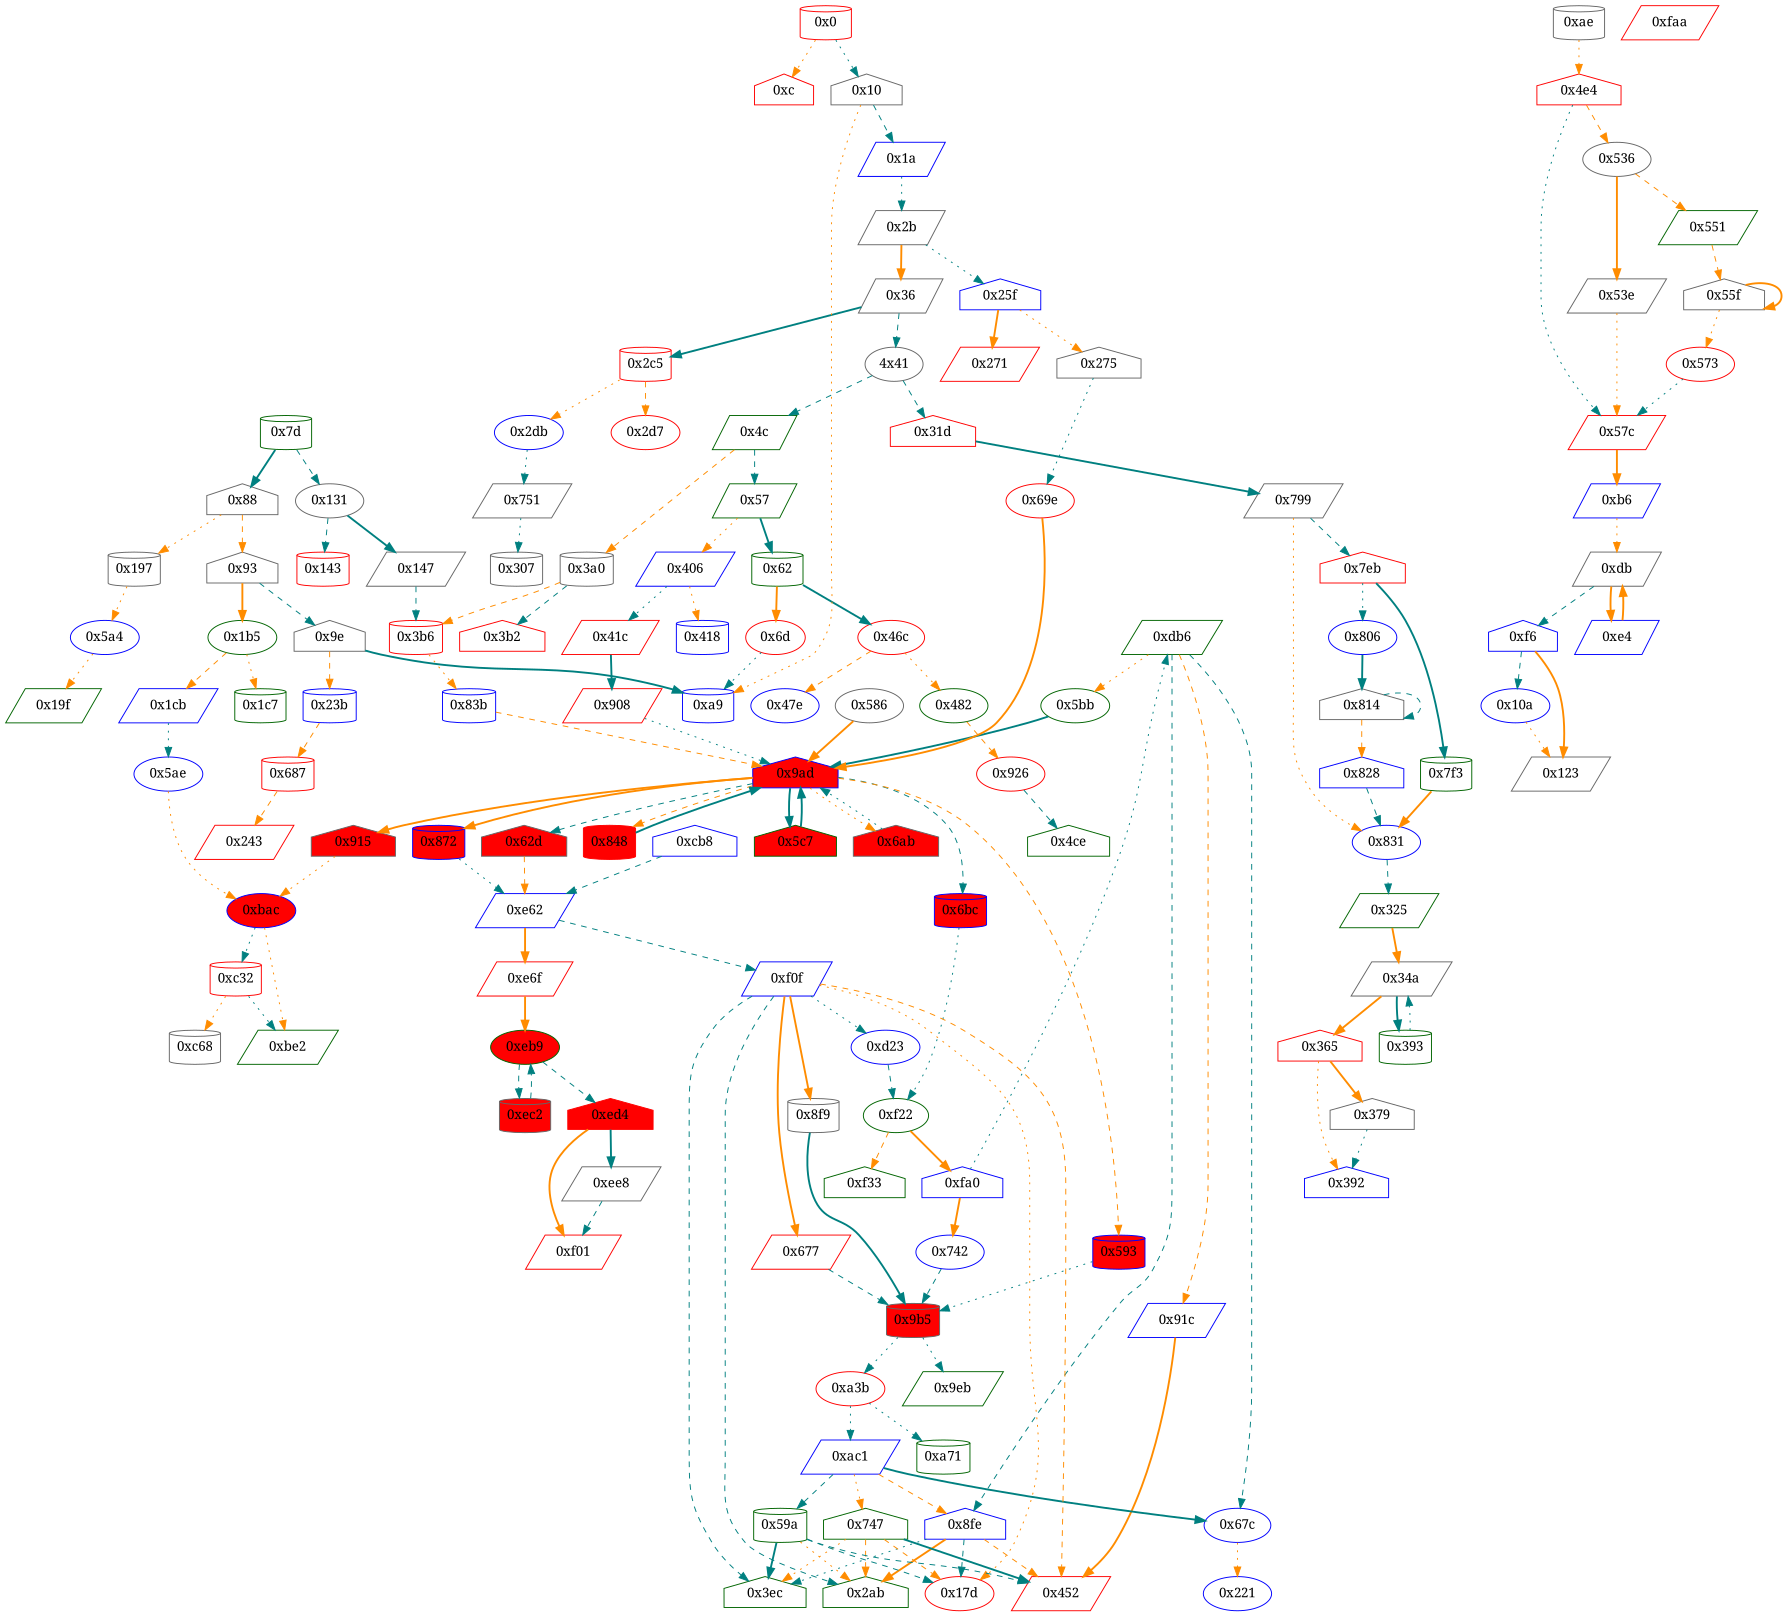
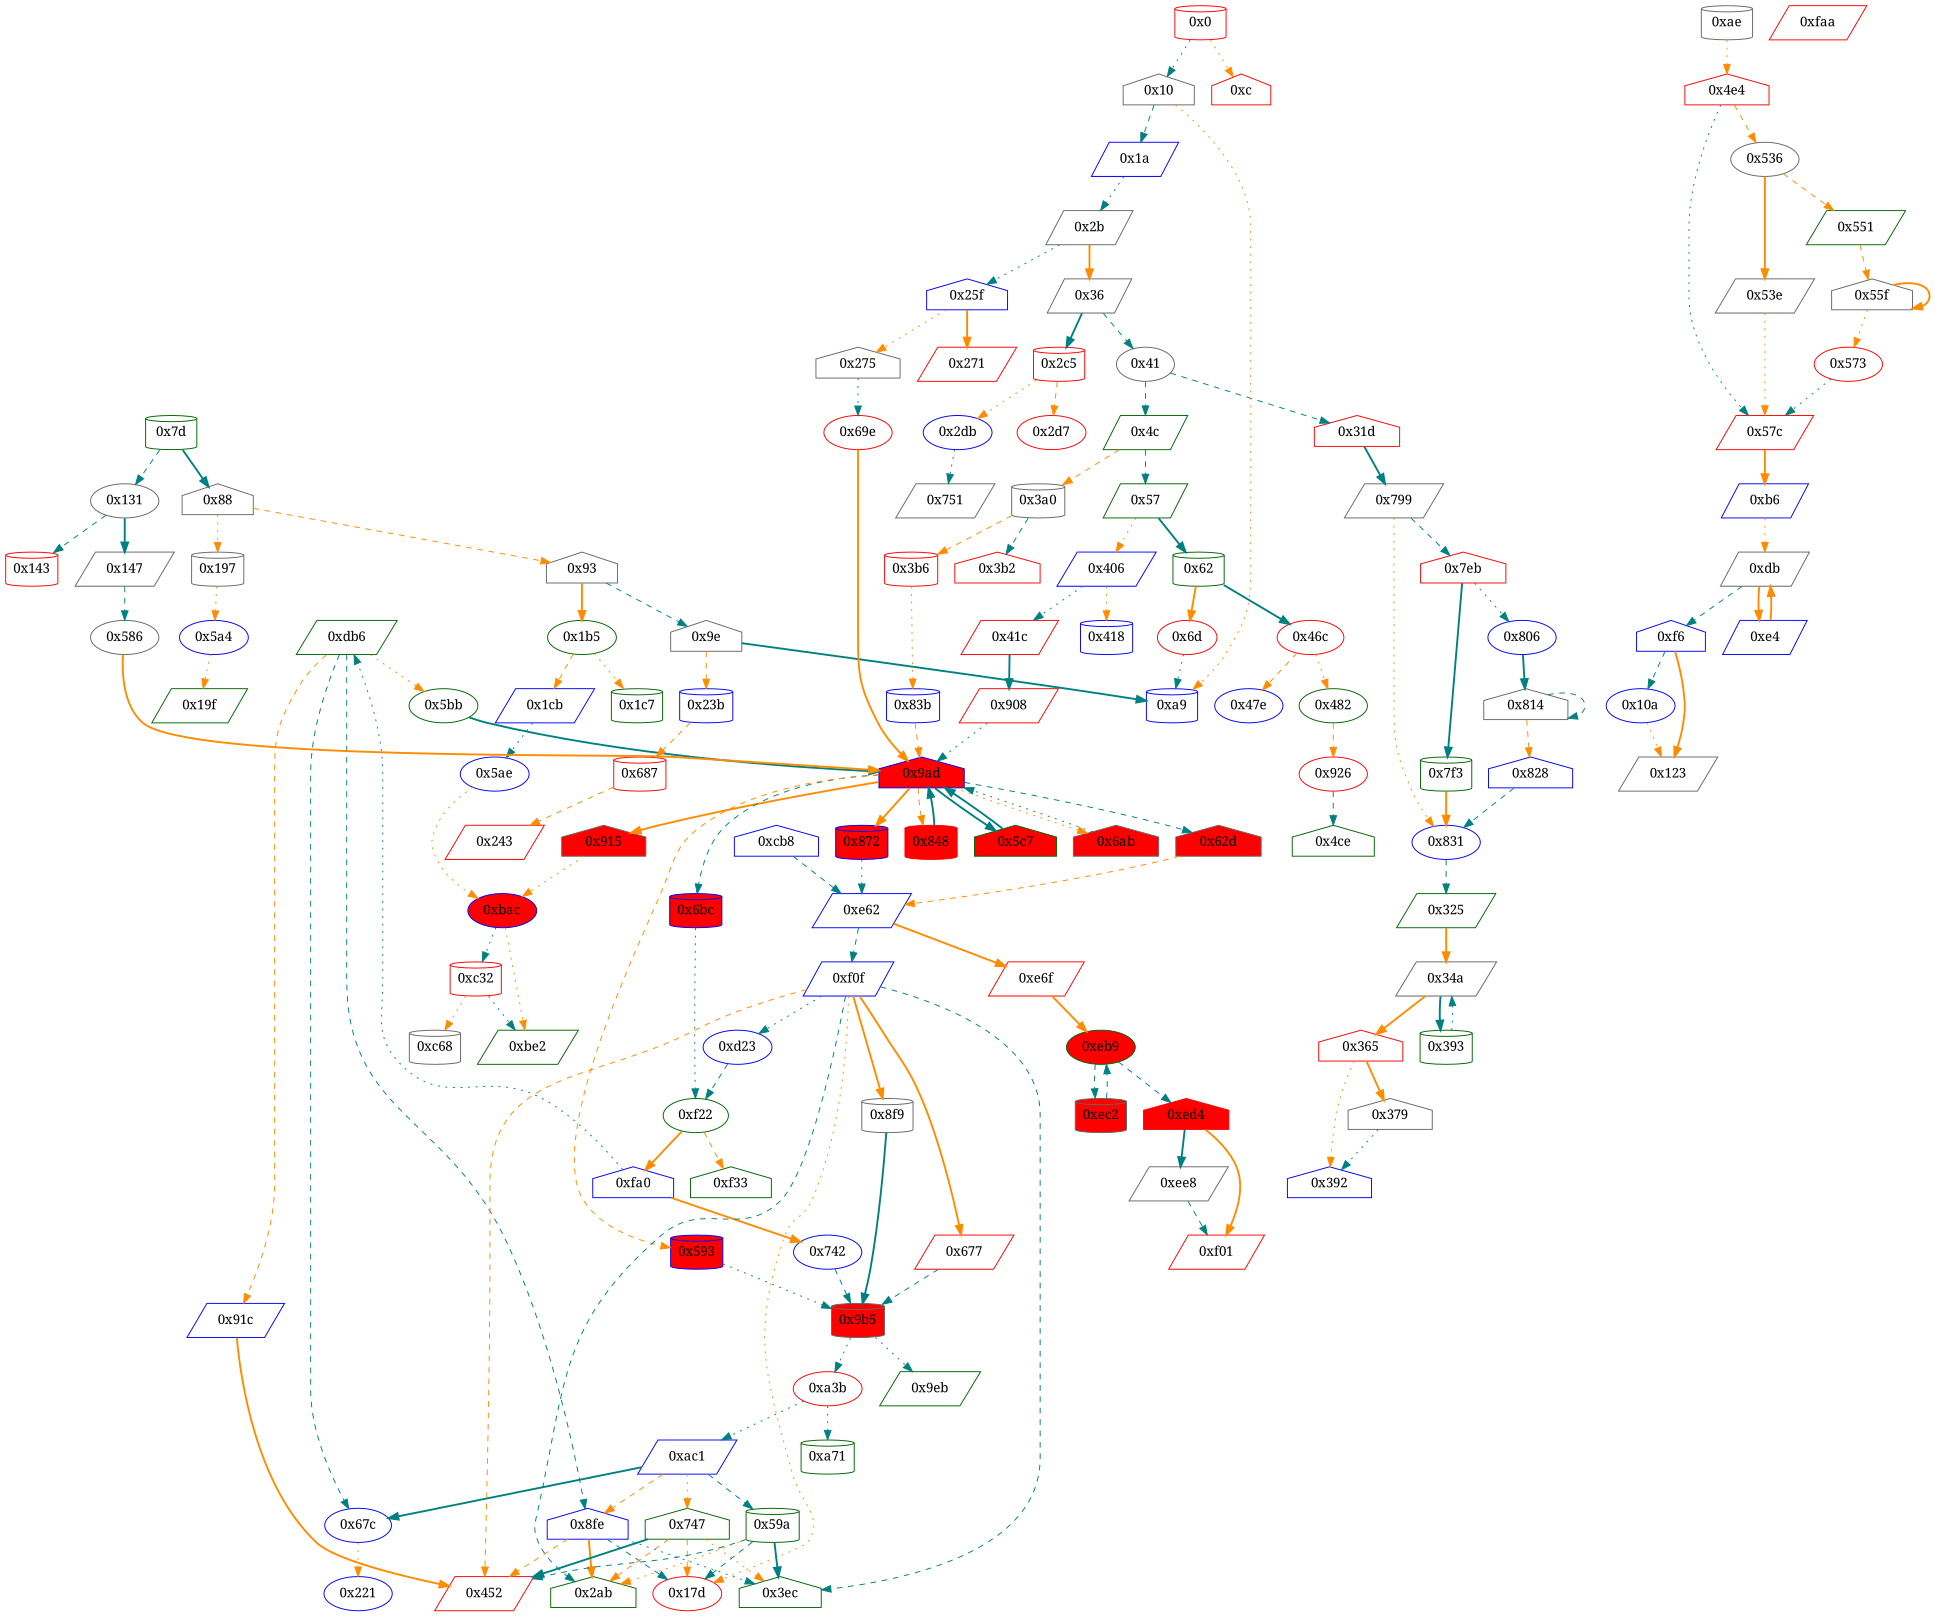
(894, 364) -> (1145, 364)
(517, 569) -> none
(416, 599) -> (125, 599)
